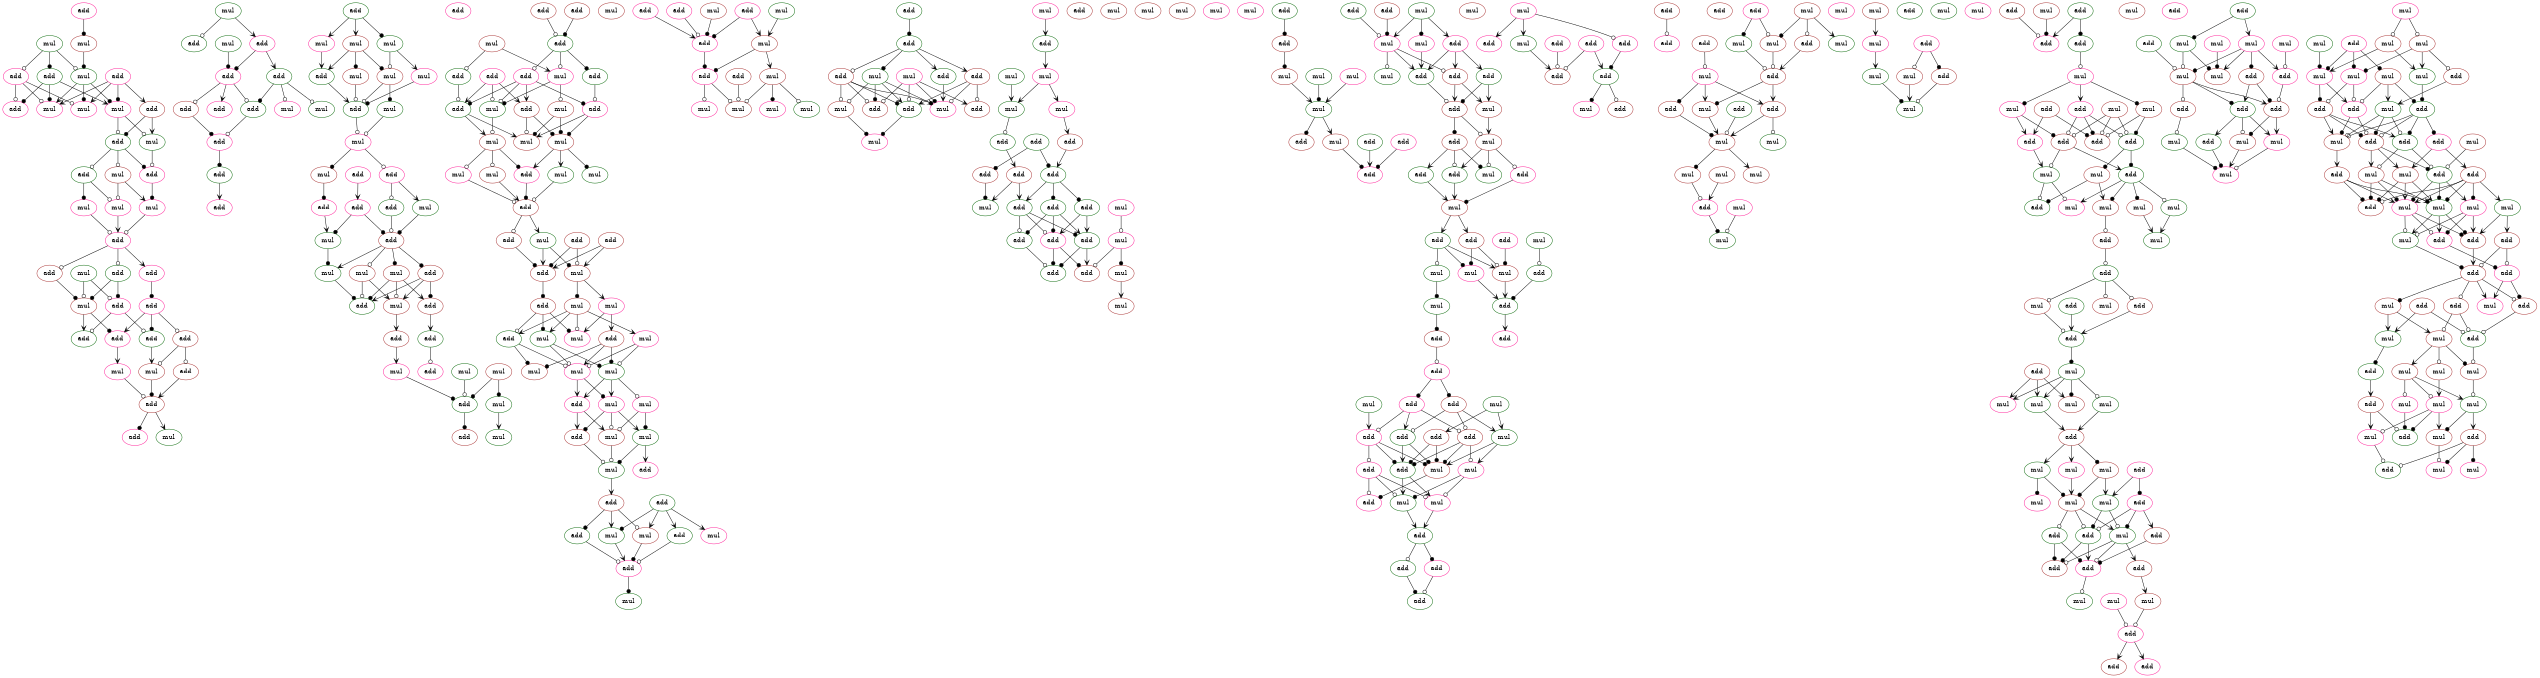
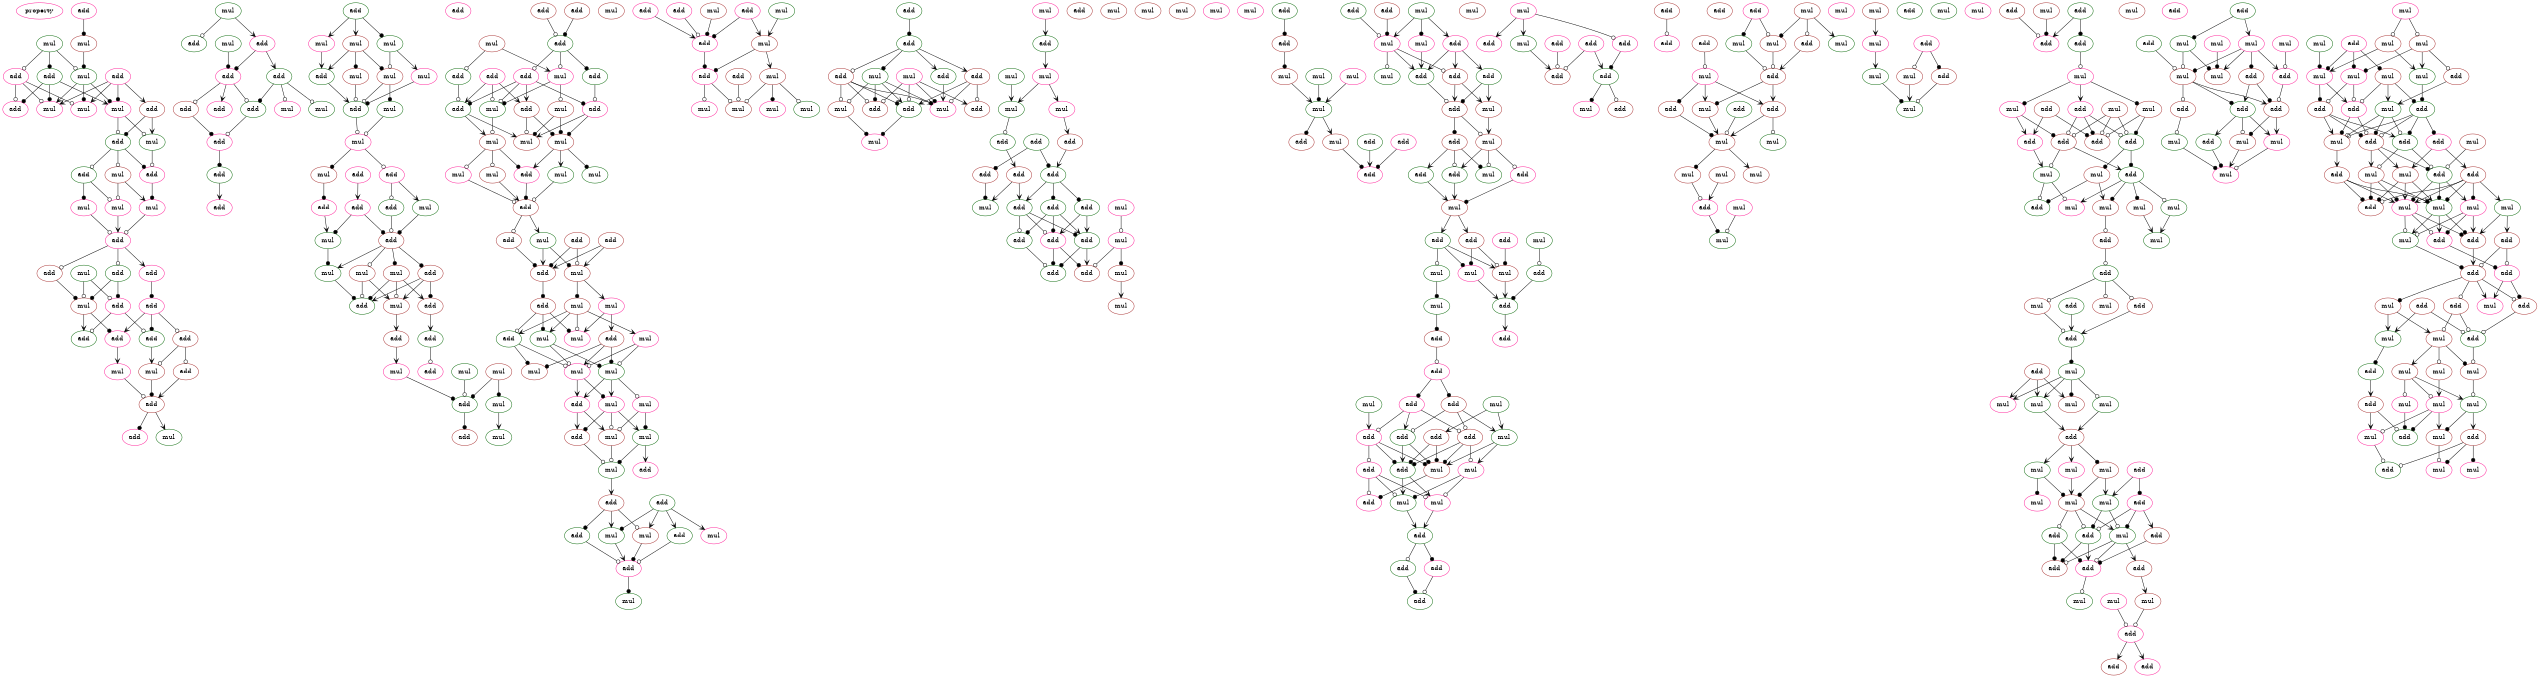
none -> (40, 11)
